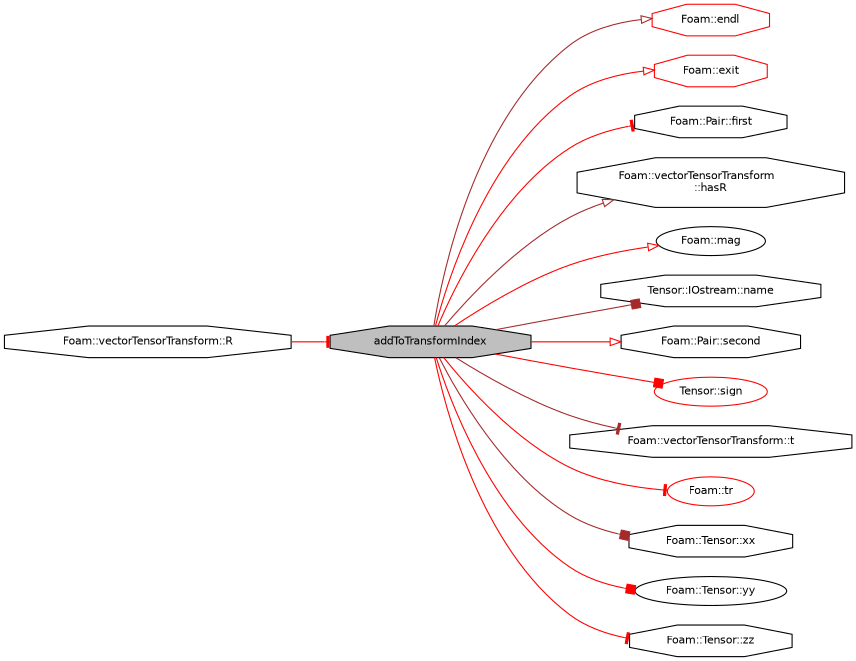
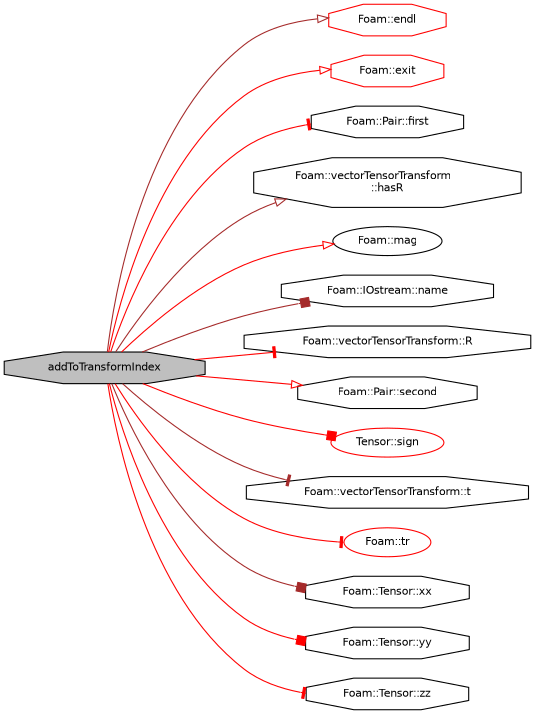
(711, 291) -> (387, 291)
(308, 342) -> (233, 356)
(711, 591) -> (387, 643)
